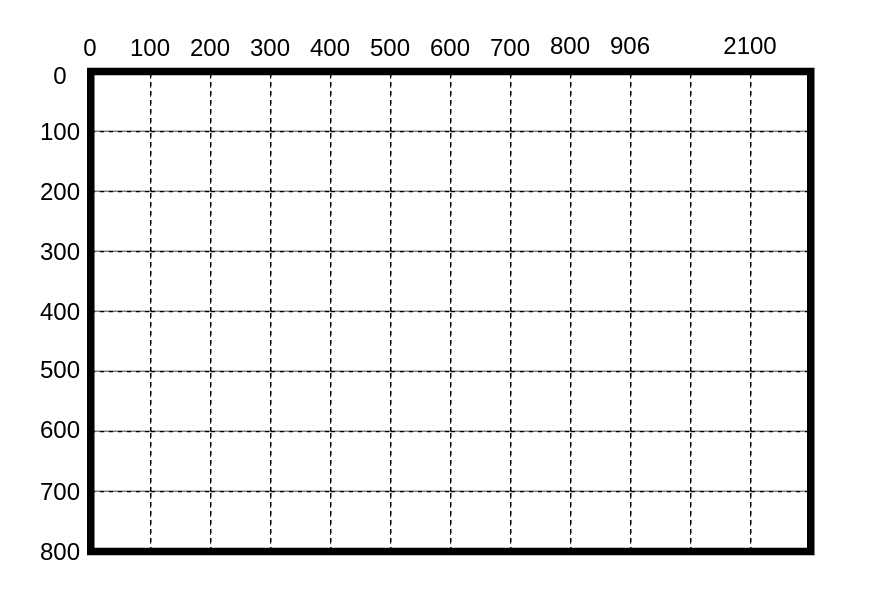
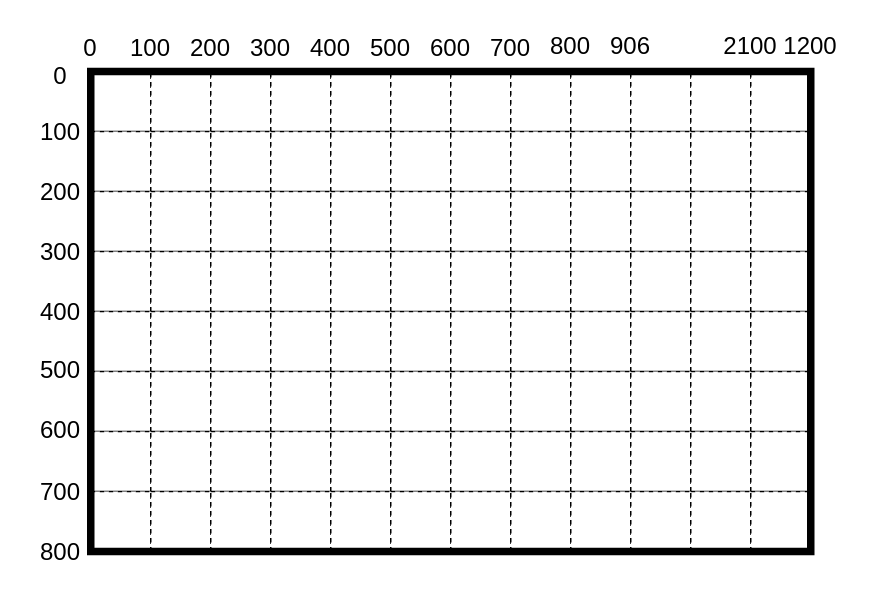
none -> (811, 46)
